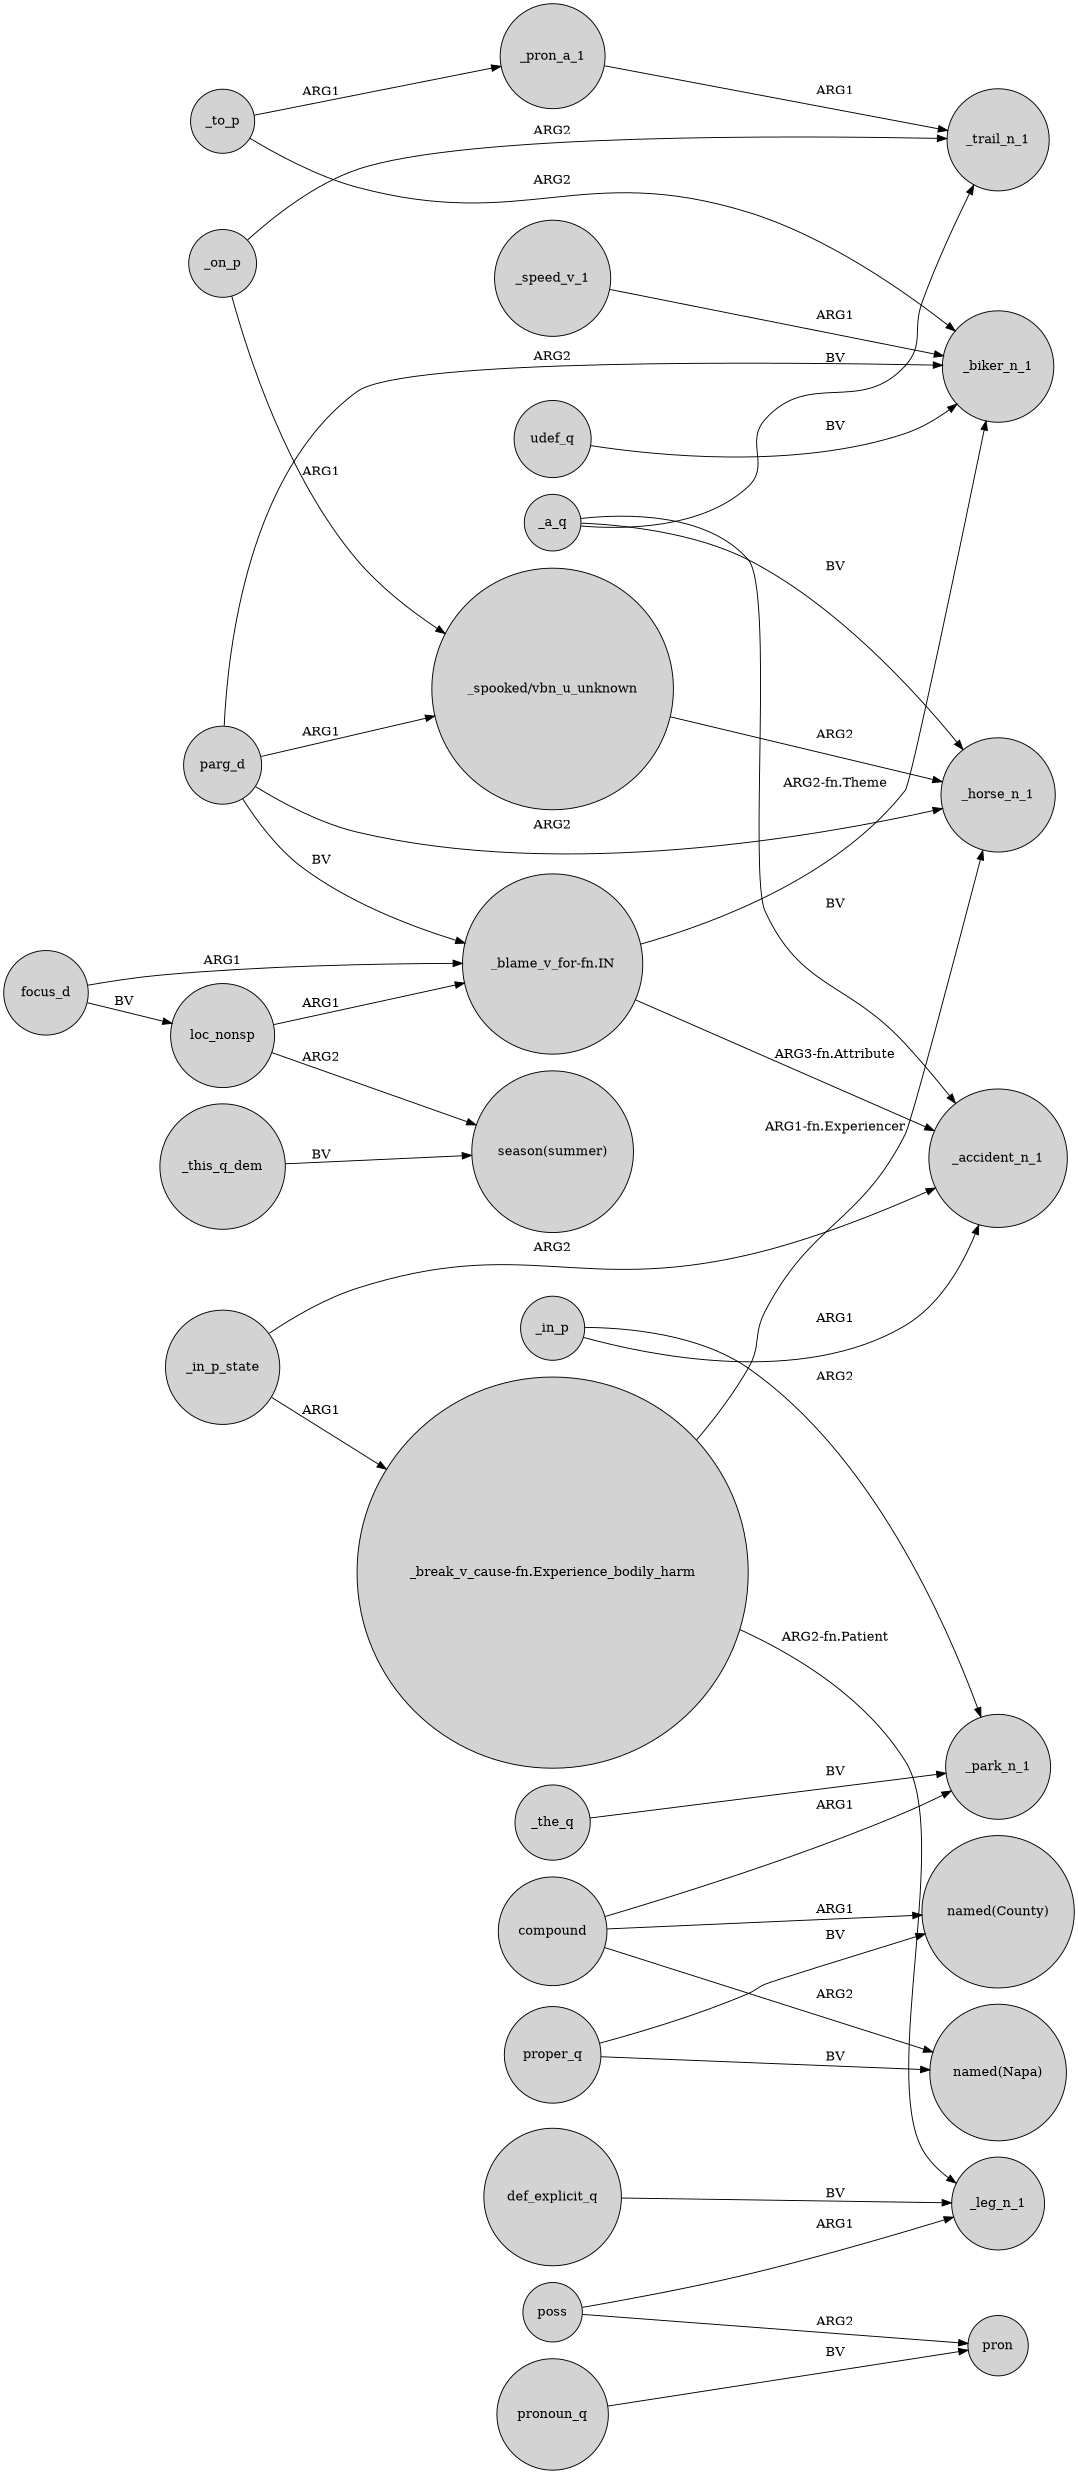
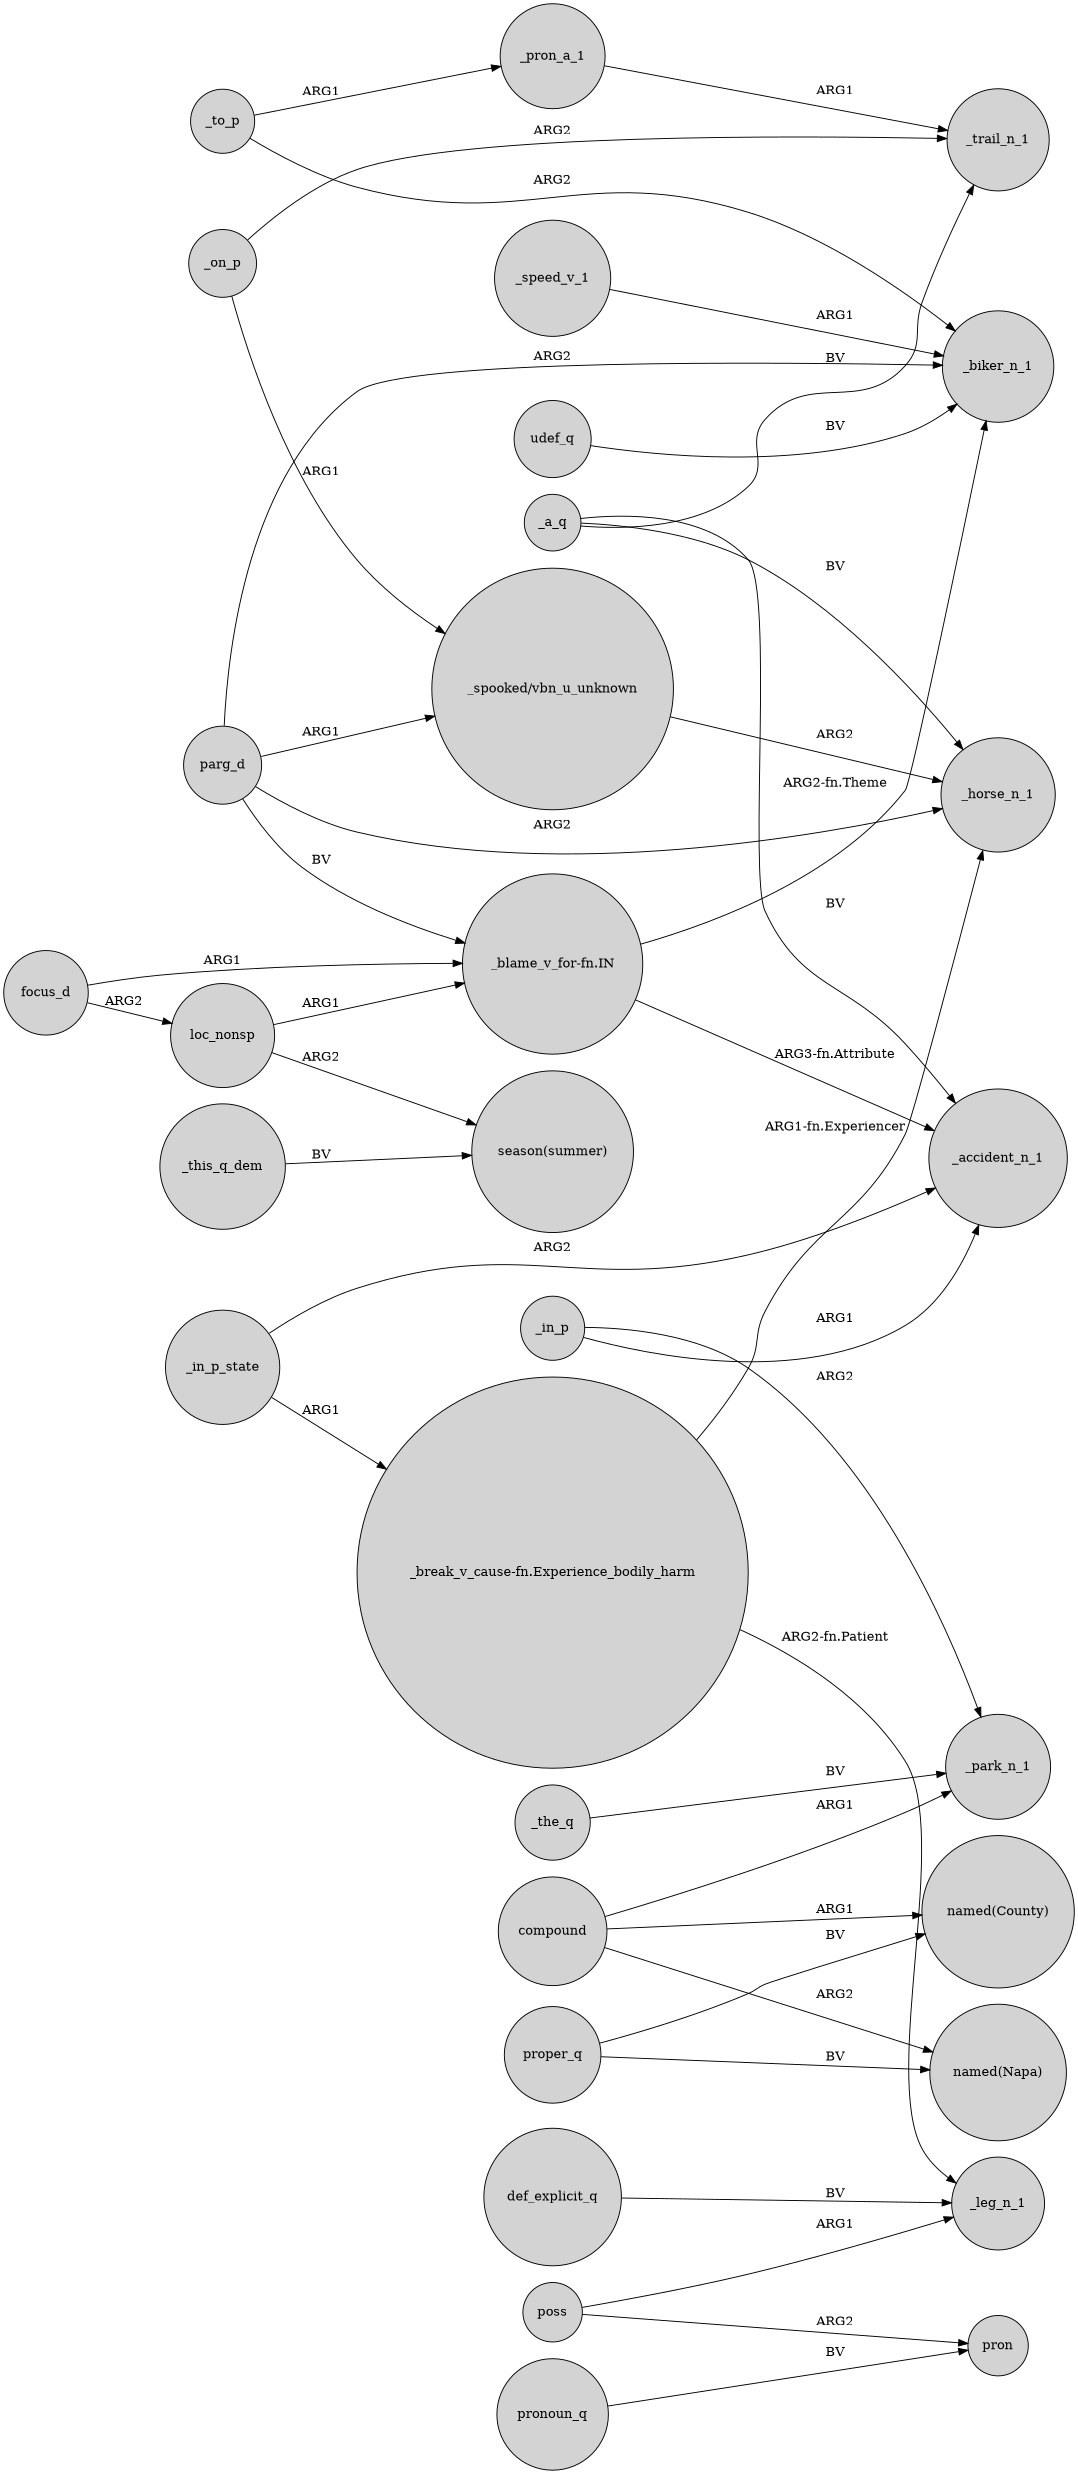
(124, 1002) -> (124, 1002)
